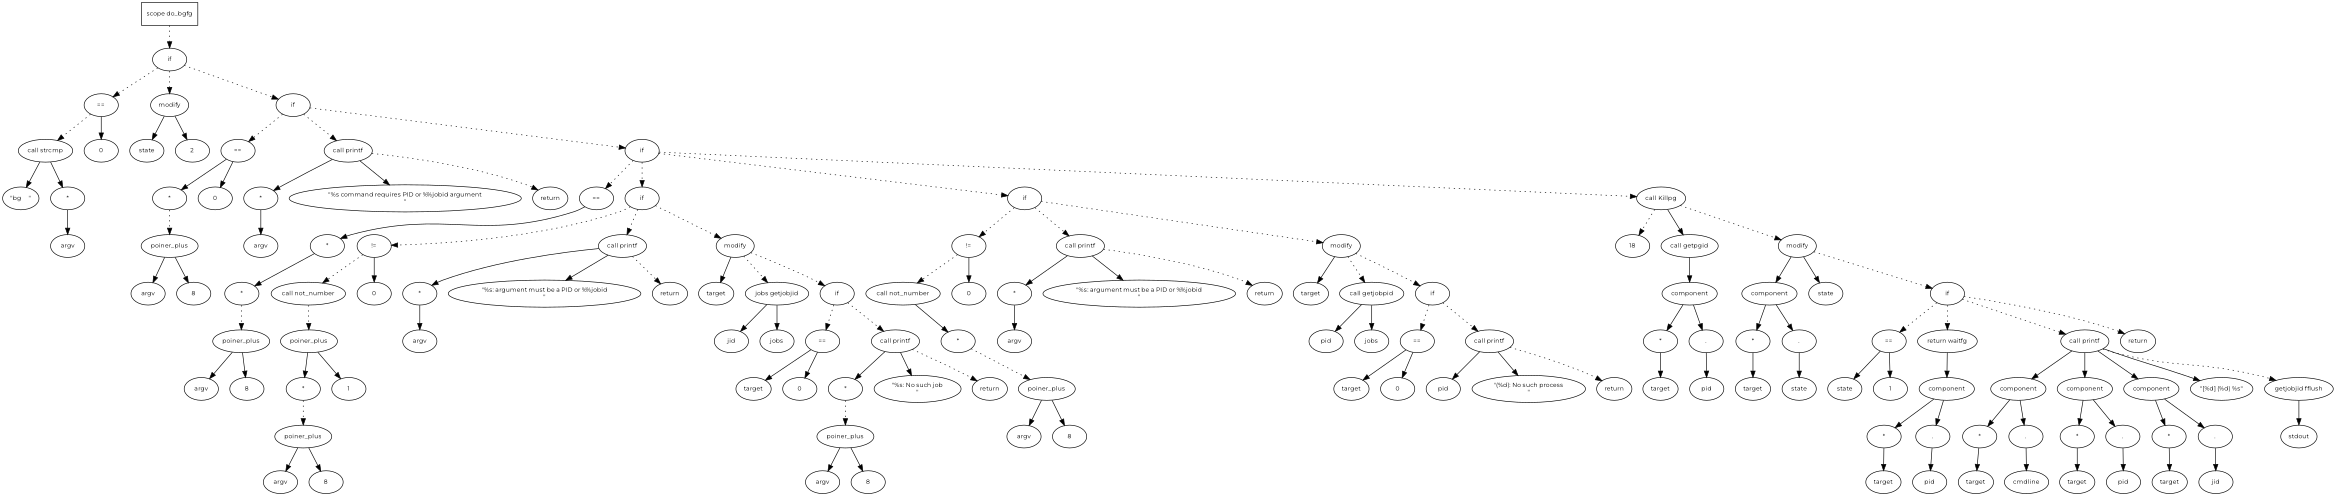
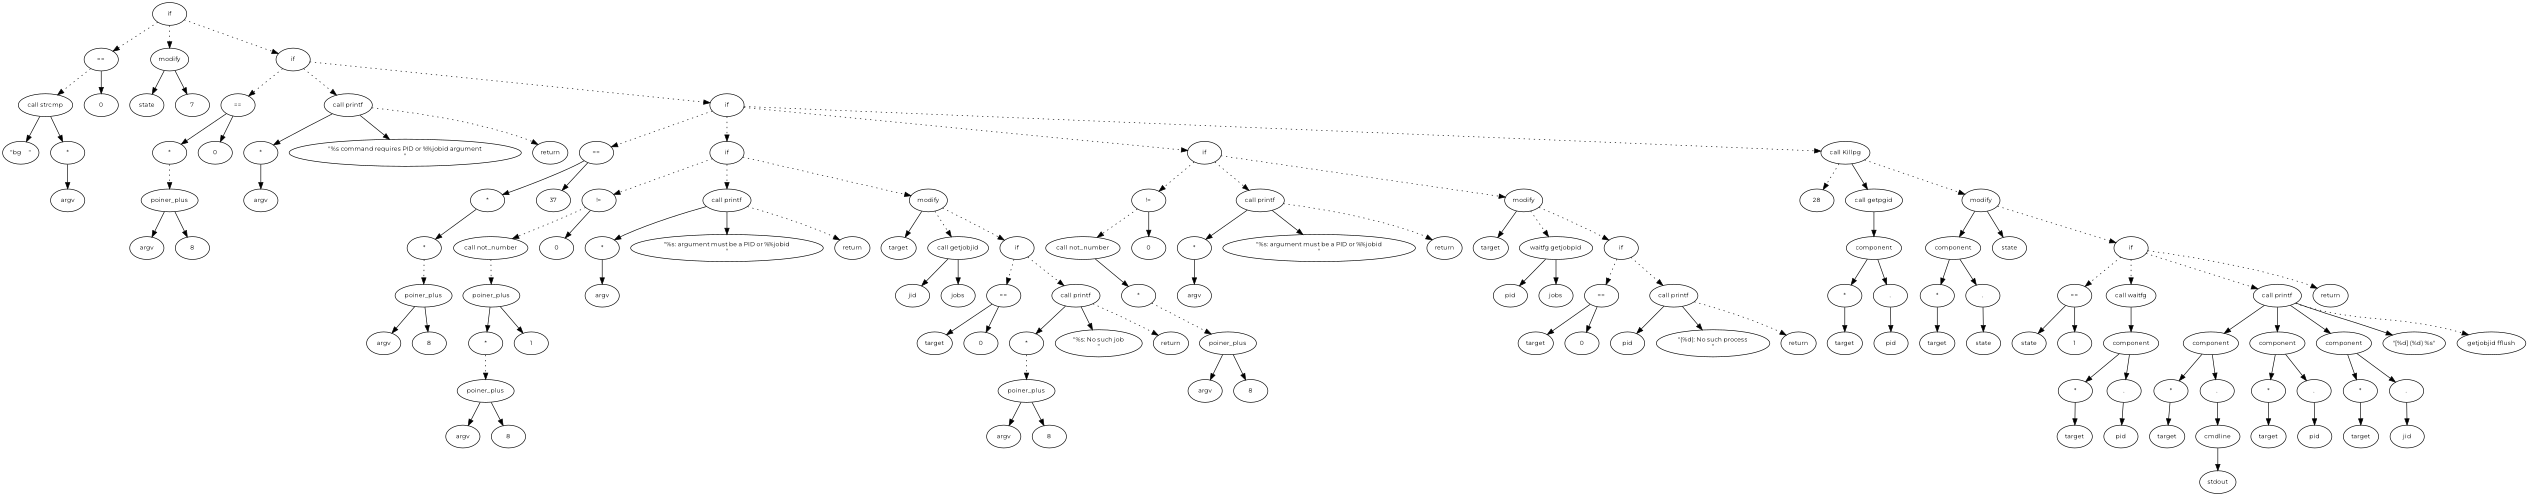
(170, 14) -> none
(192, 151) -> (192, 105)
none -> (553, 200)
(1633, 246) -> (1817, 200)
(777, 294) -> (958, 248)
(1372, 294) -> (1556, 248)
(1947, 341) -> (2131, 296)
(2299, 410) -> (2218, 456)
